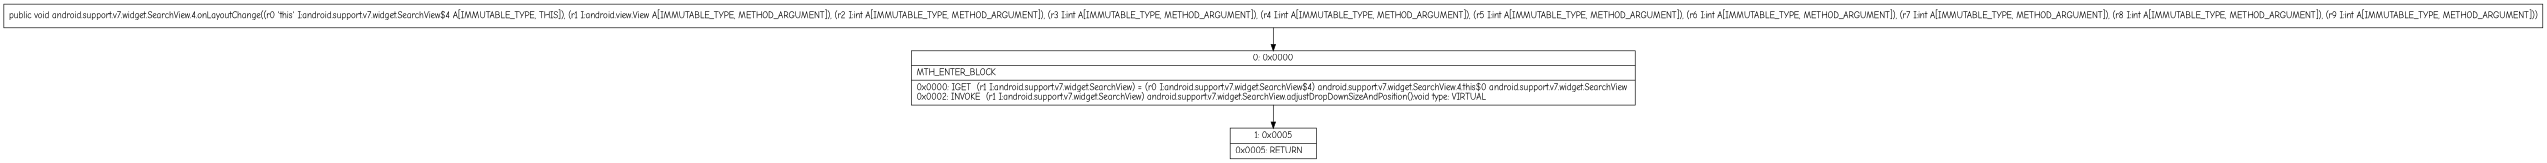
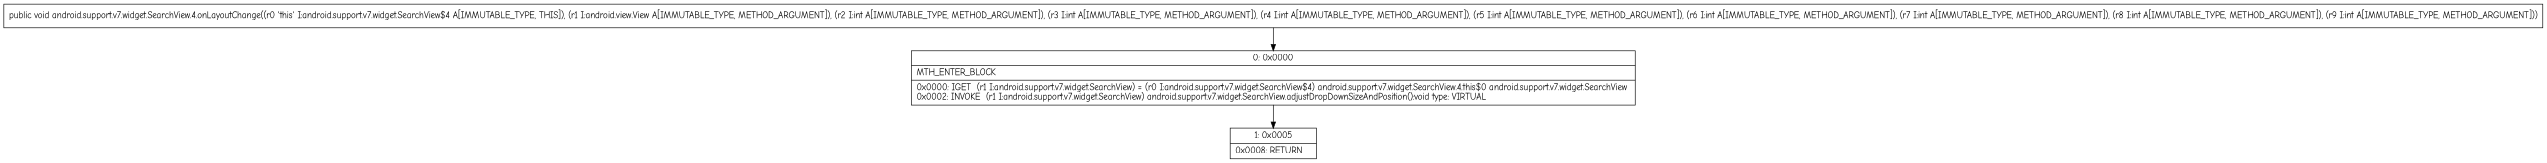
(1273, 151) -> (1273, 151)
